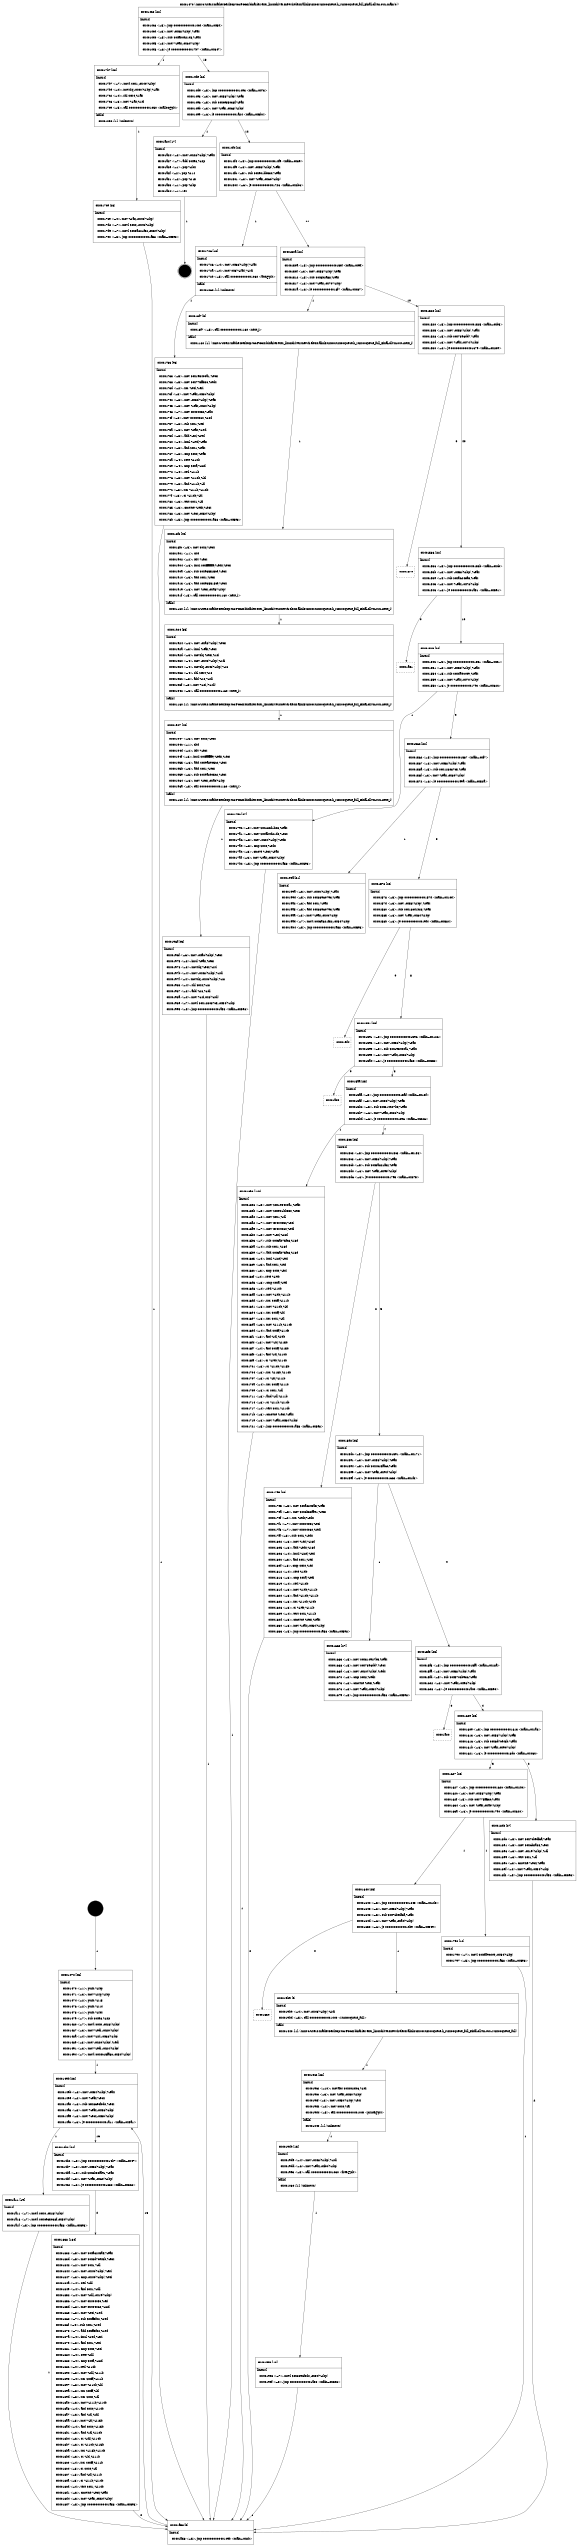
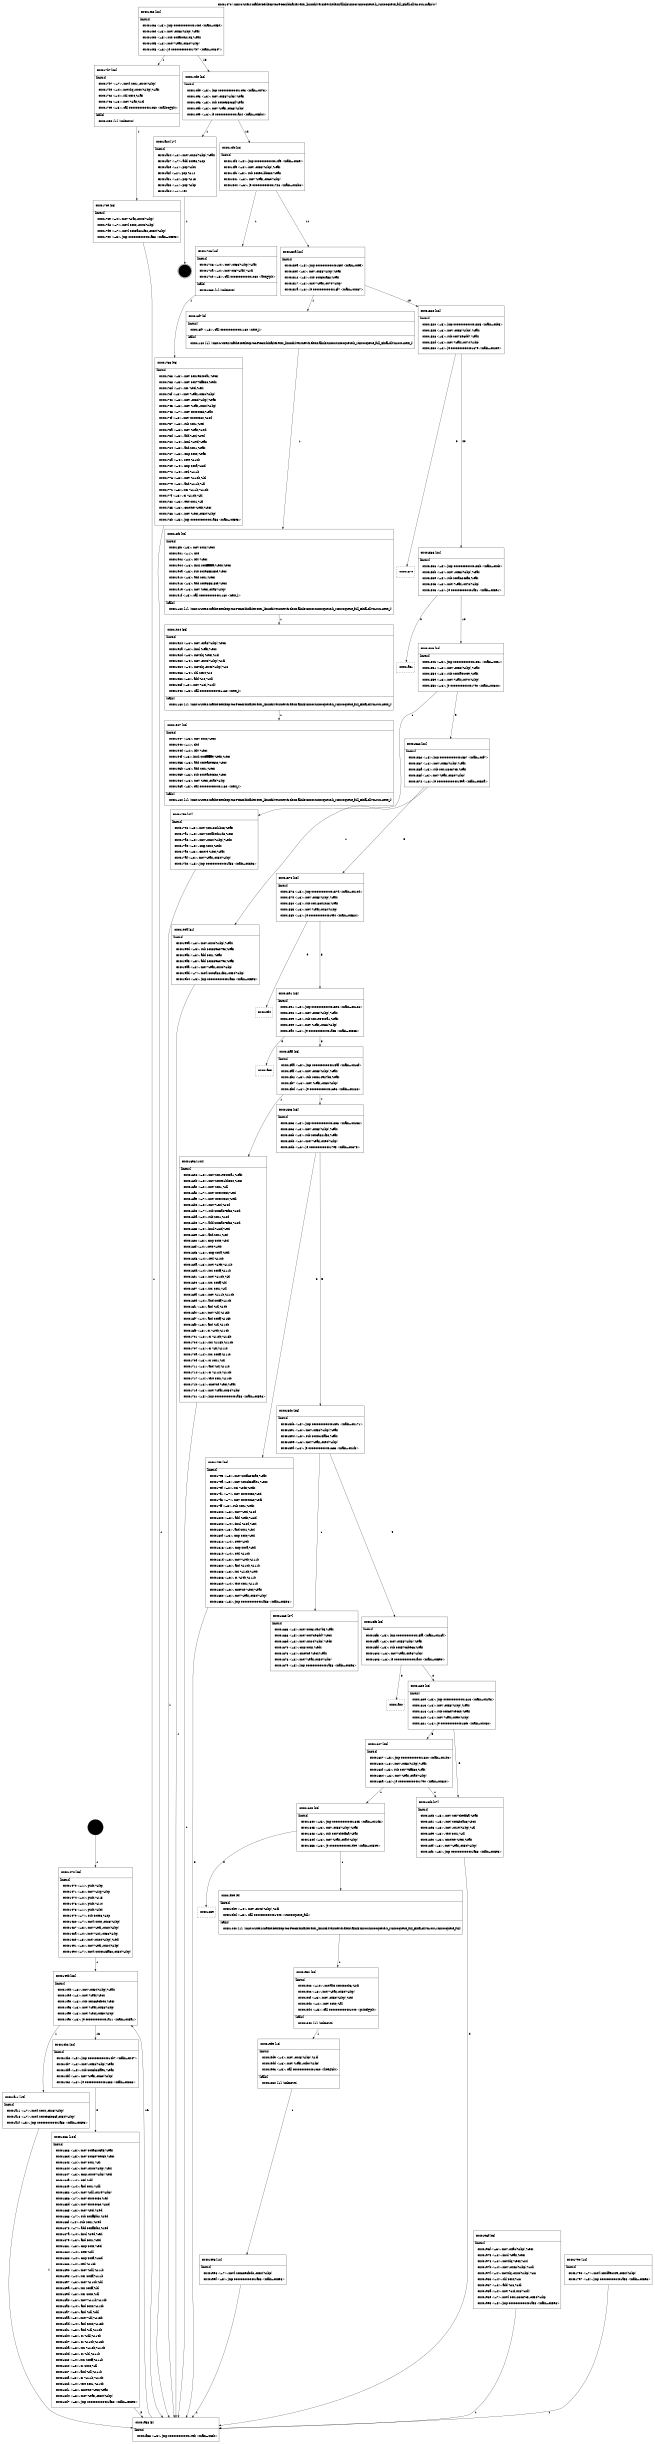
(202, 869) -> none
none -> (176, 1698)
(485, 1876) -> (431, 1791)
